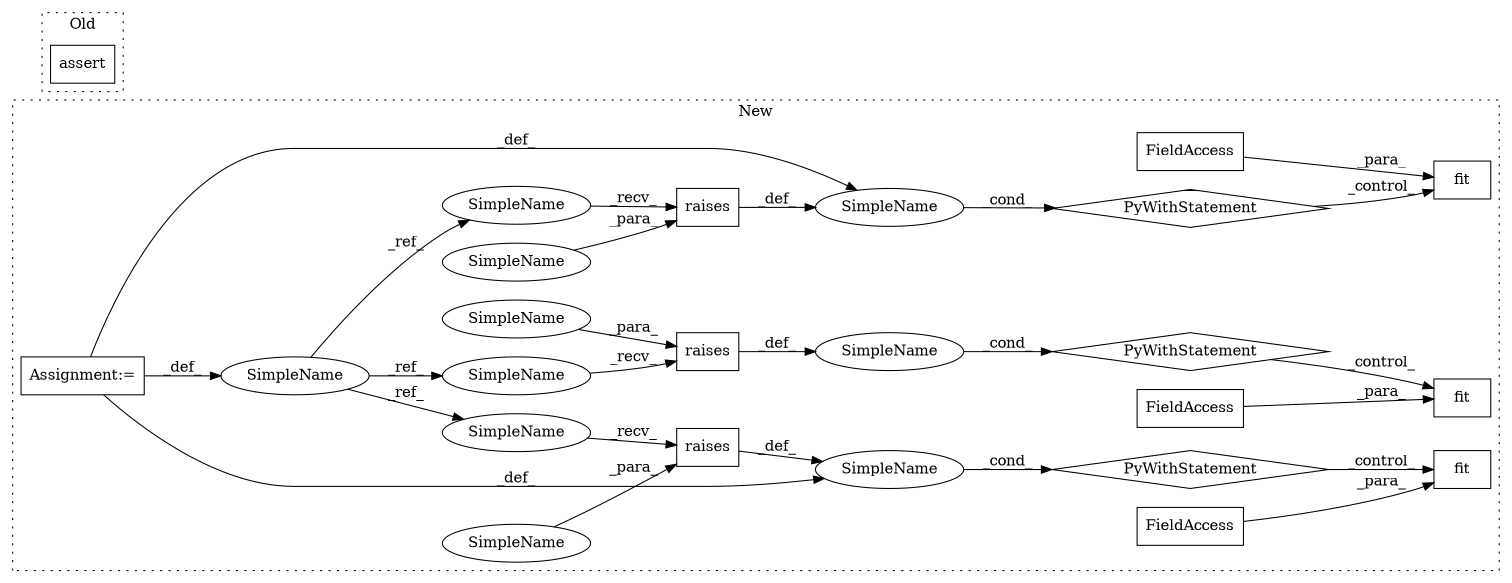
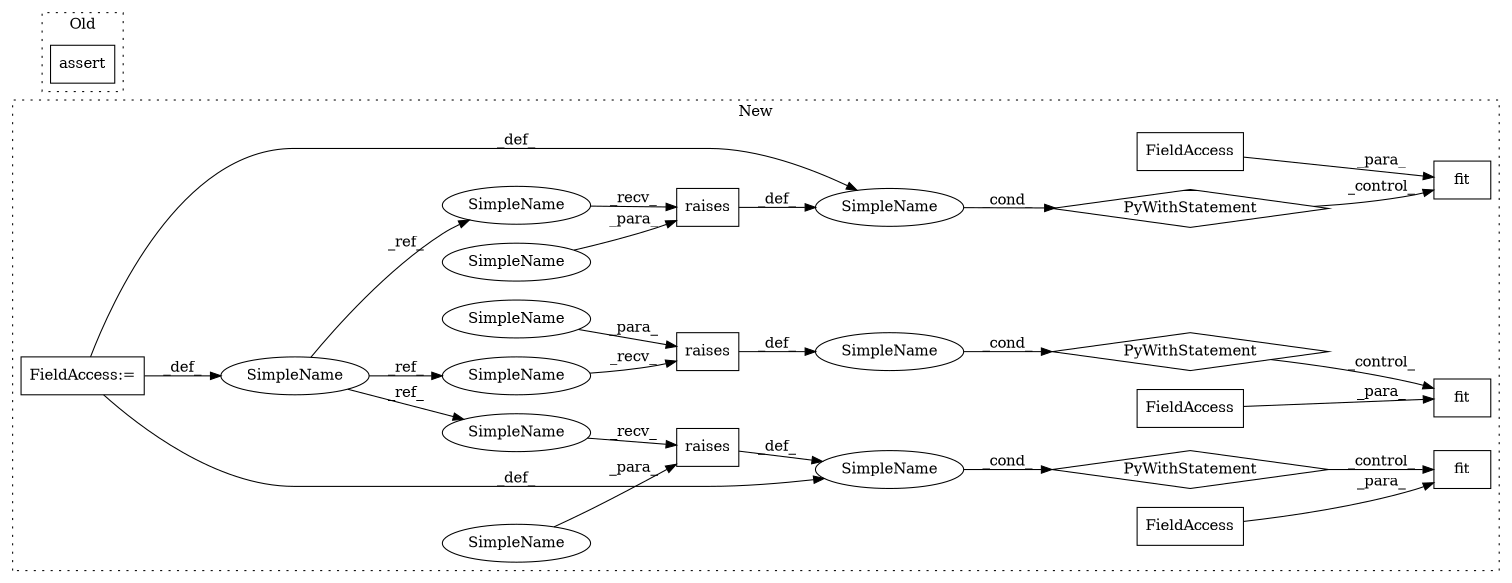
(83, 376) -> (83, 376)
